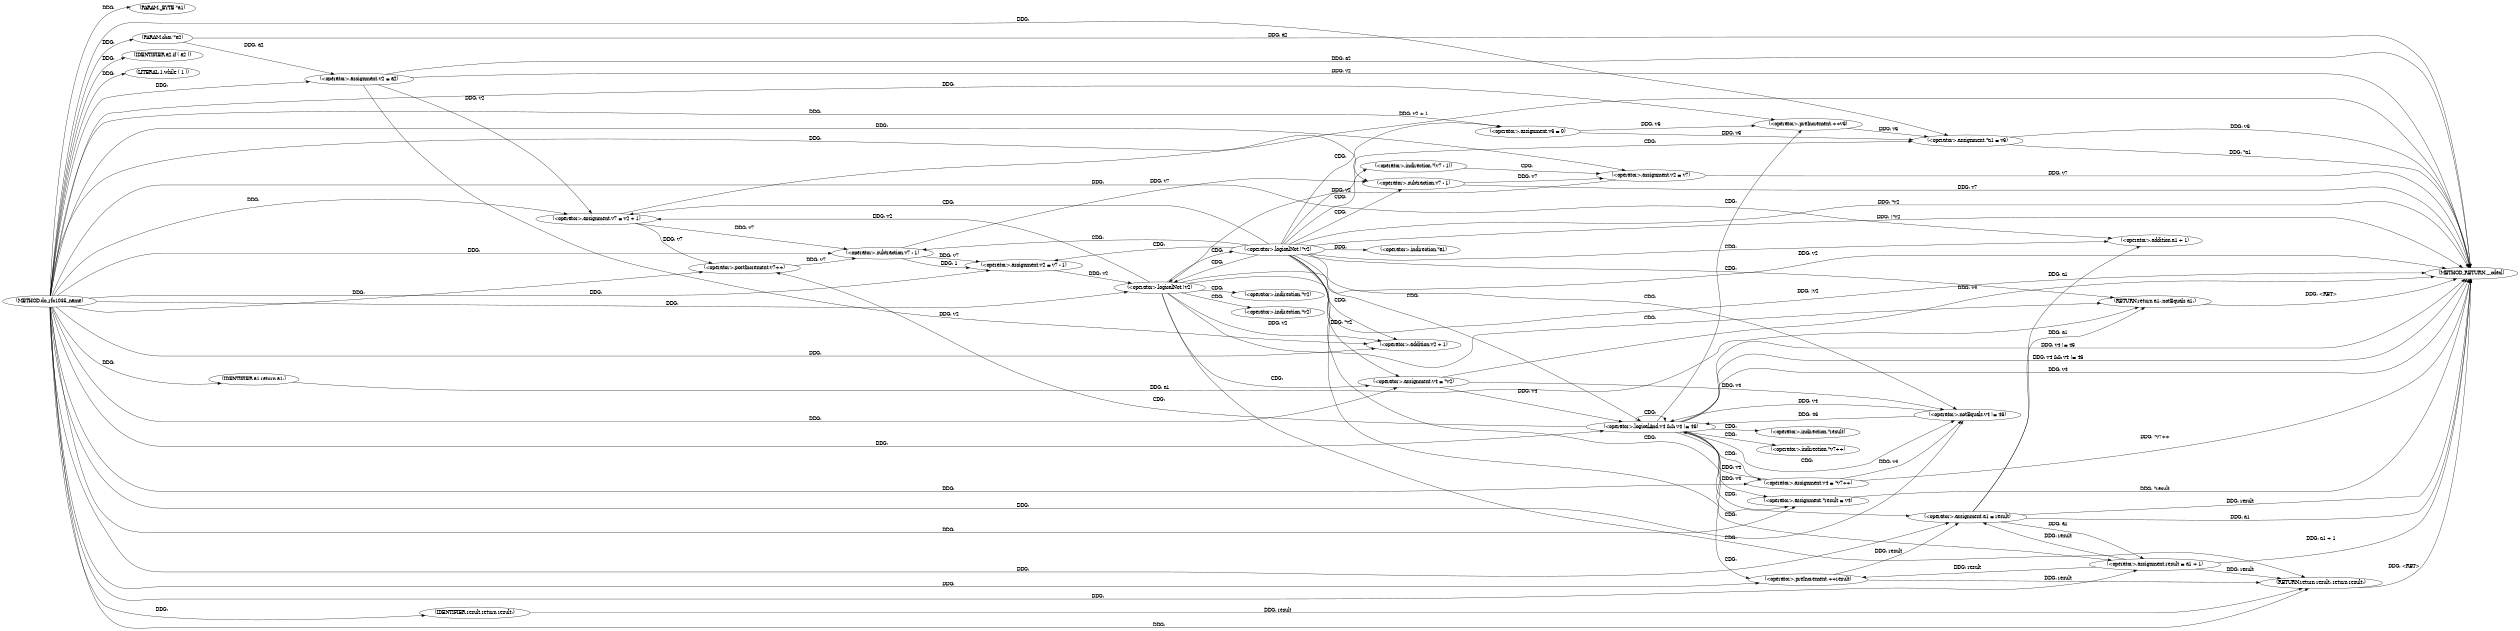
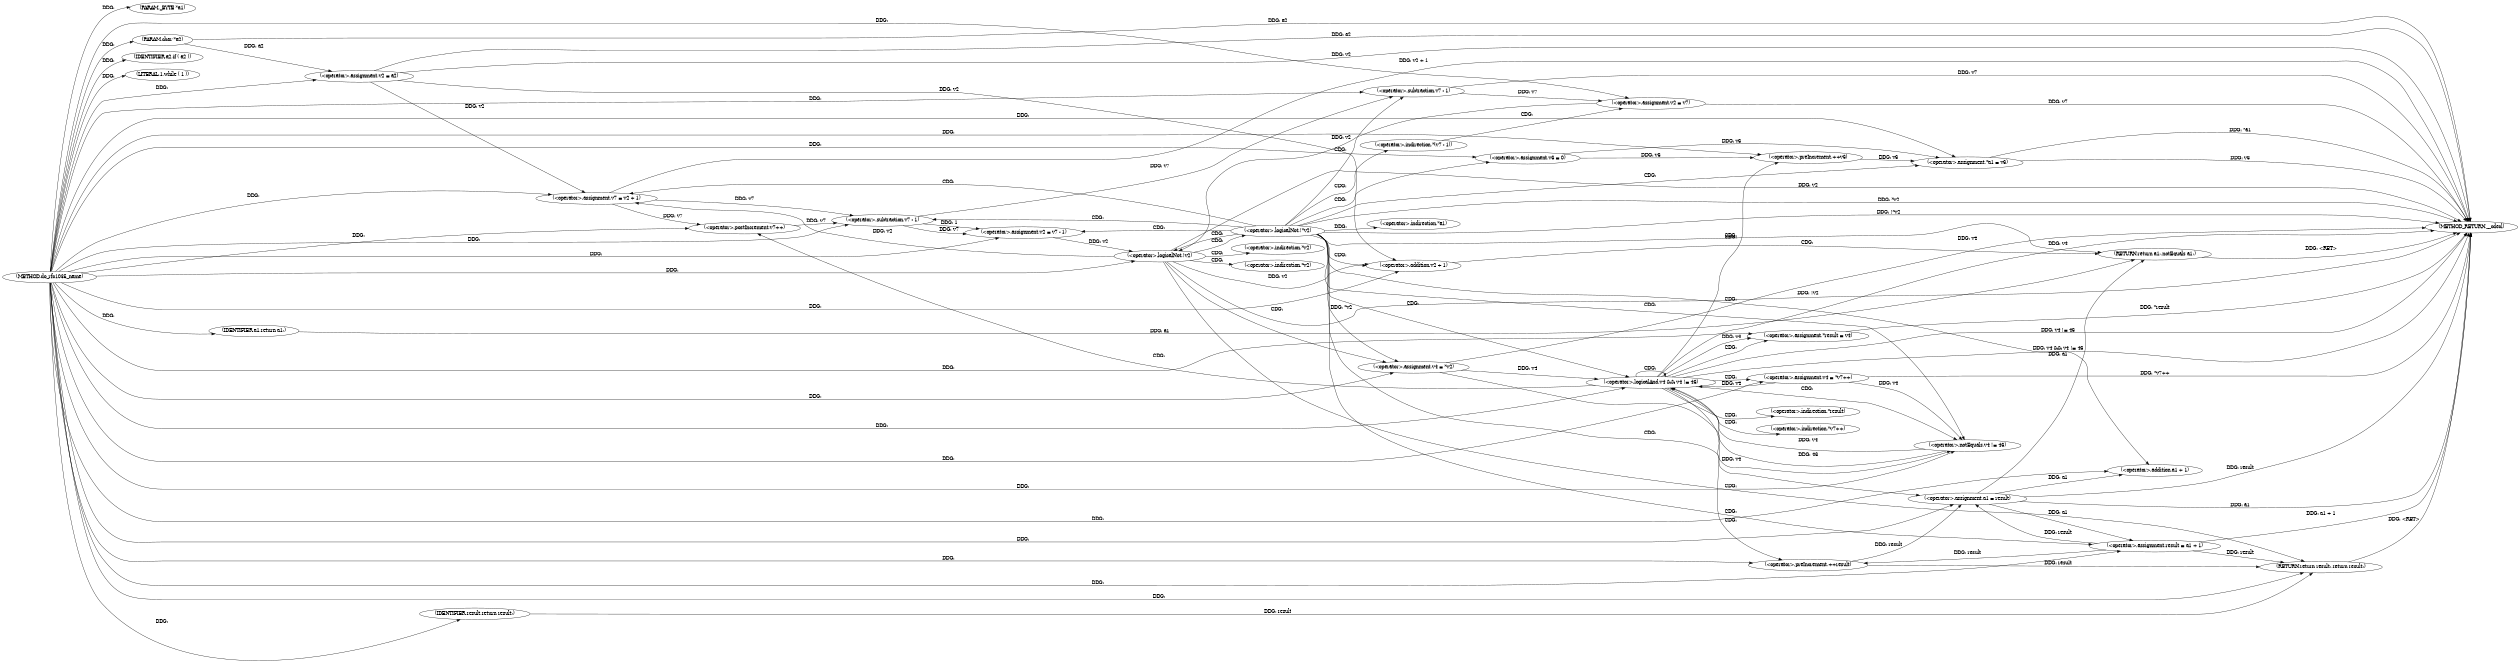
(1615, 326) -> (1774, 245)
